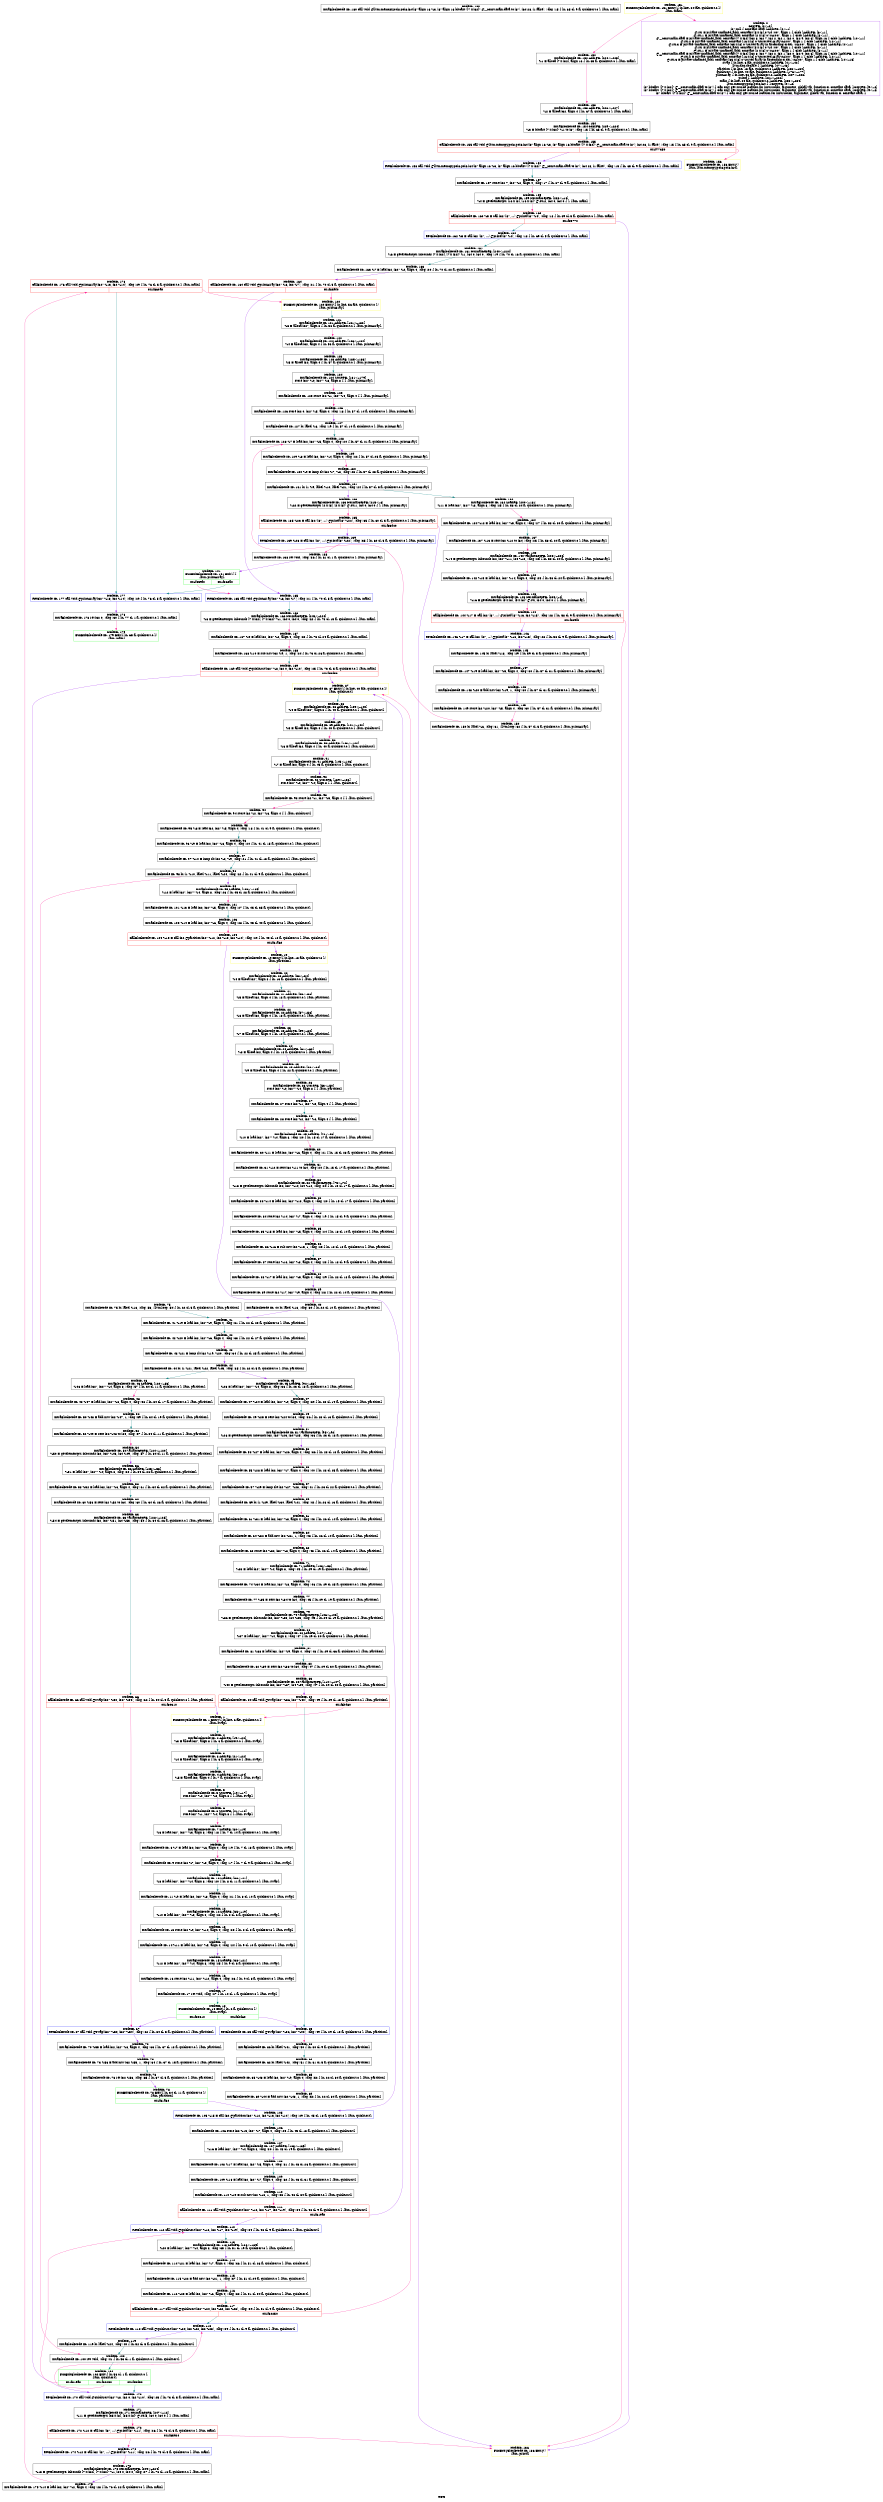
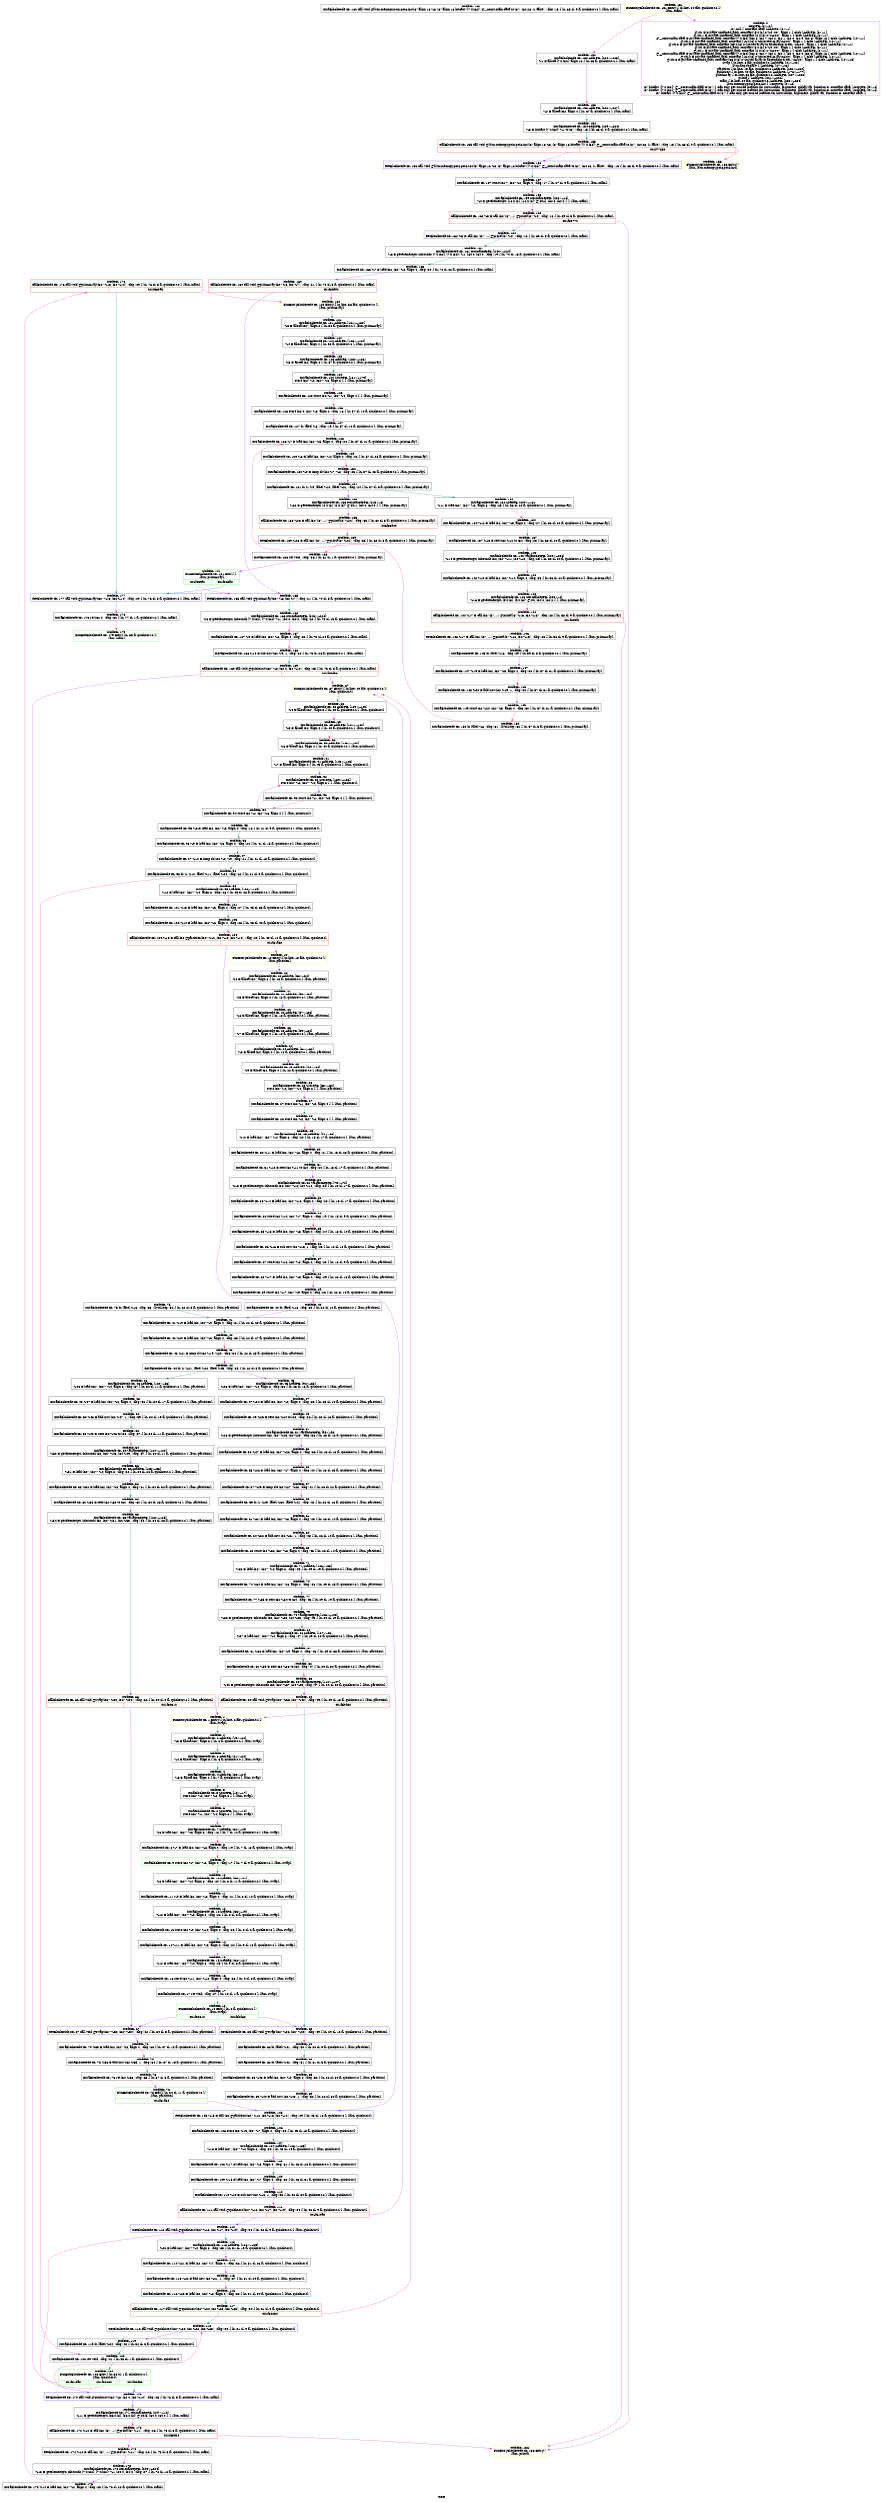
(389, 526) -> (389, 526)
(250, 819) -> (262, 792)
(418, 1509) -> none
(218, 1862) -> (218, 1862)
